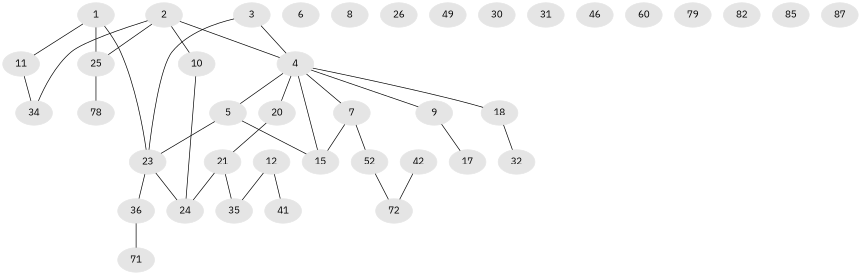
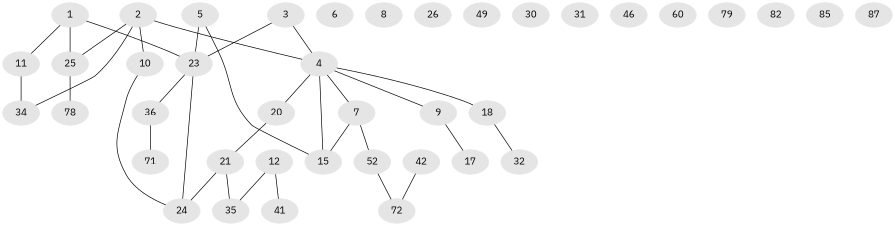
(262, 89) -> none
